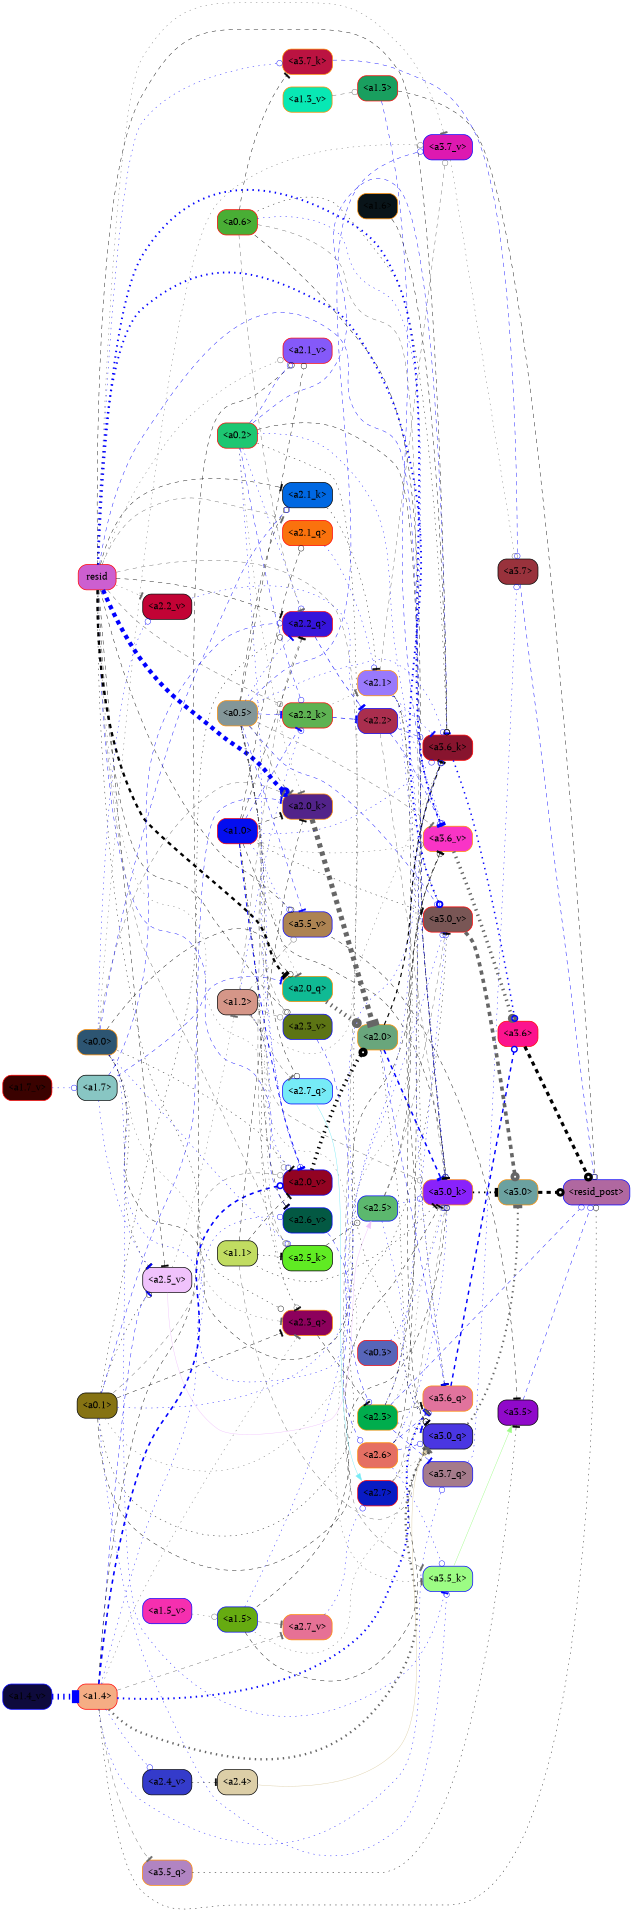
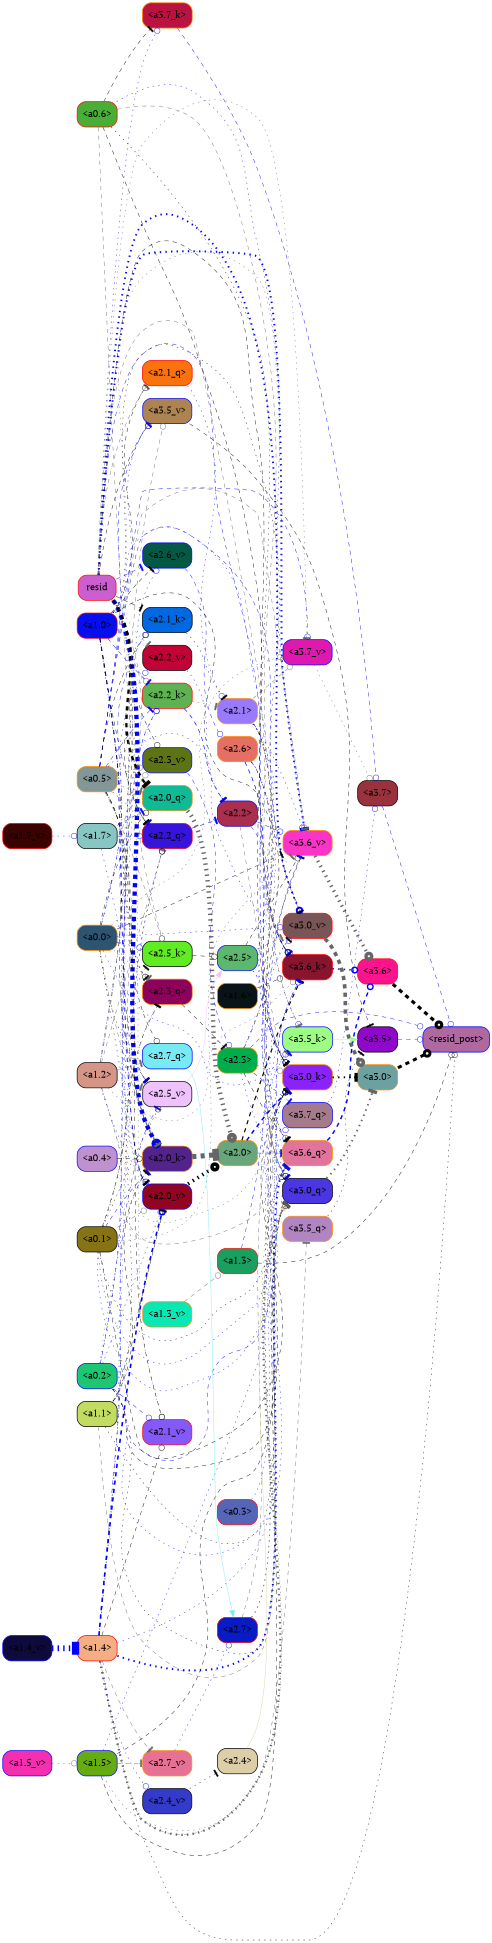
(237, 436) -> (97, 1376)
(207, 1144) -> (128, 1084)
none -> (97, 1159)
